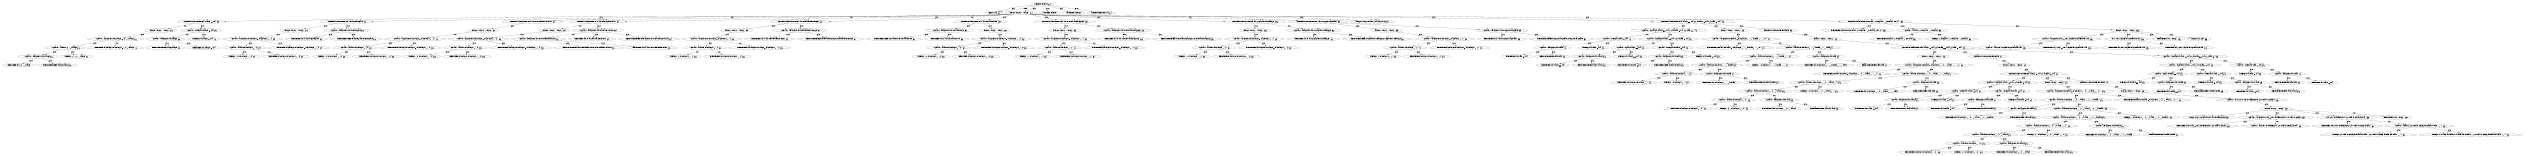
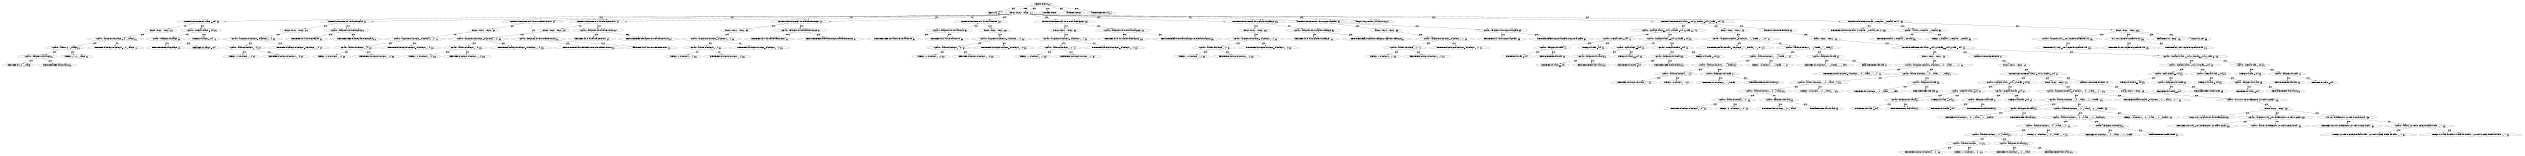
(966, 26) -> (970, 27)
(569, 35) -> (532, 30)
(628, 35) -> (628, 35)
(789, 35) -> (789, 35)
(2005, 48) -> none
(2395, 117) -> none
